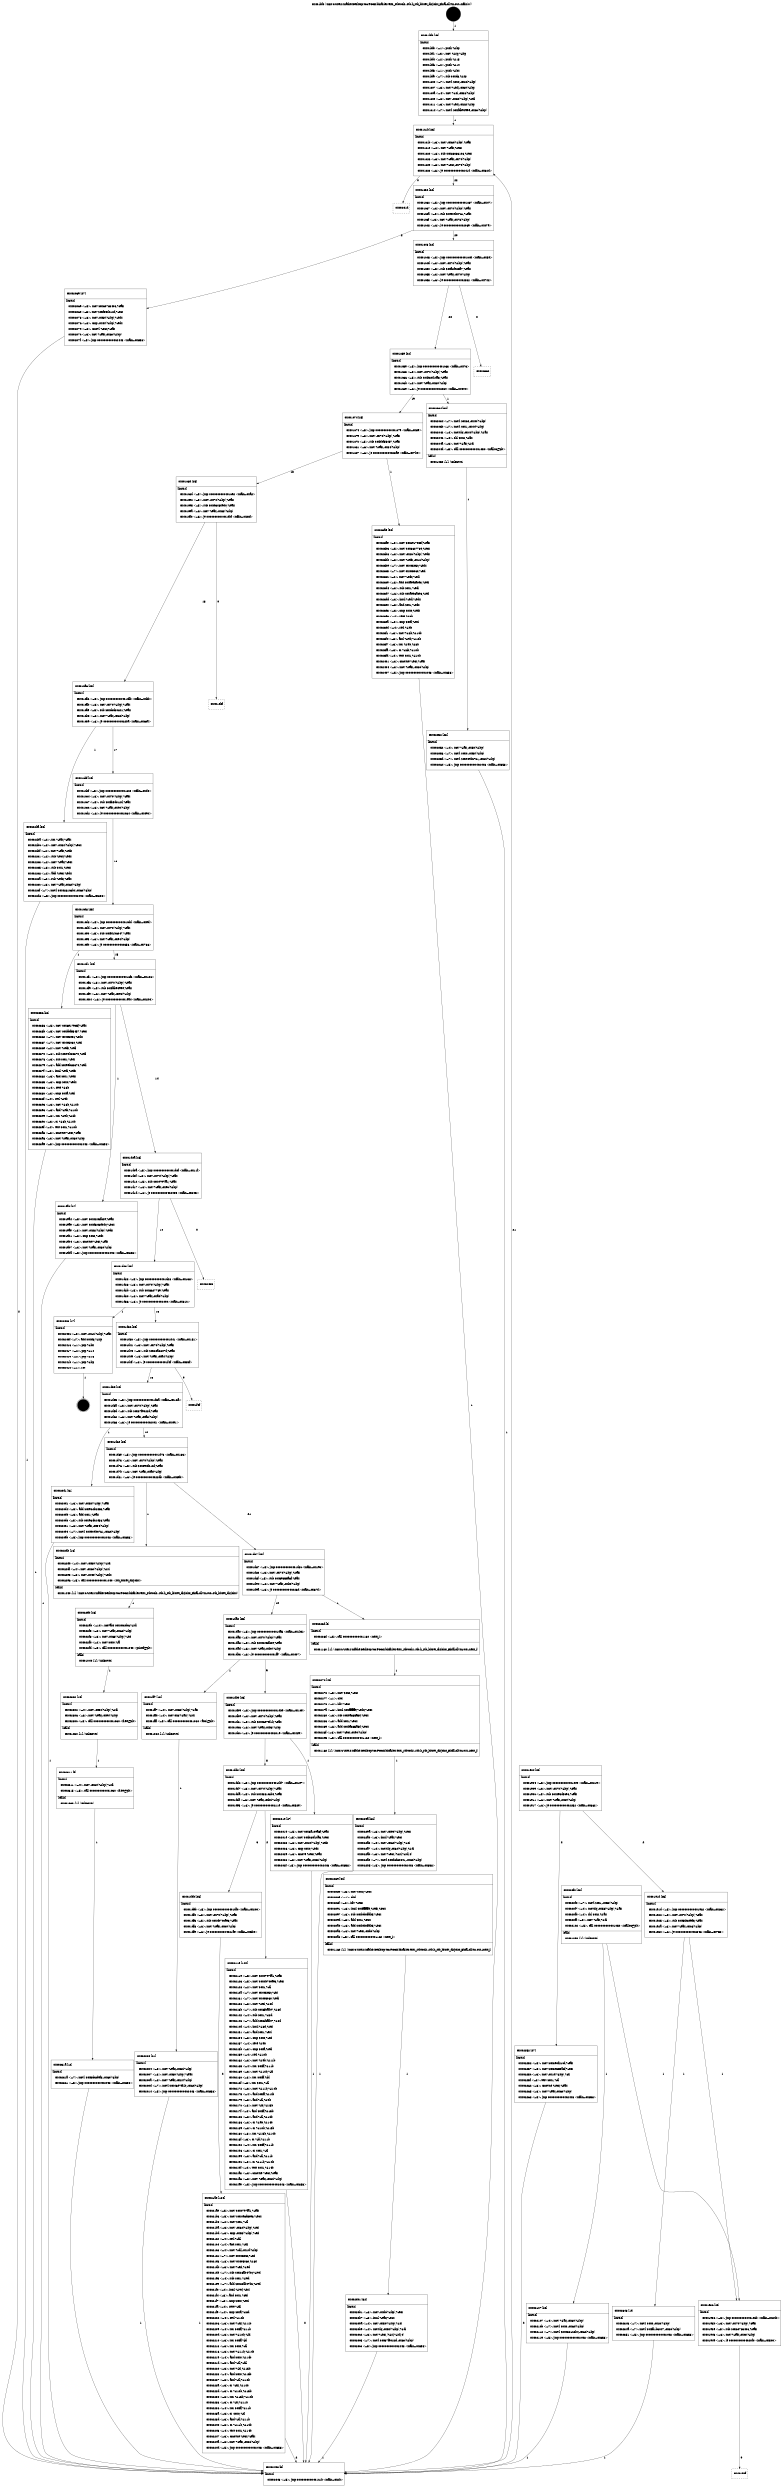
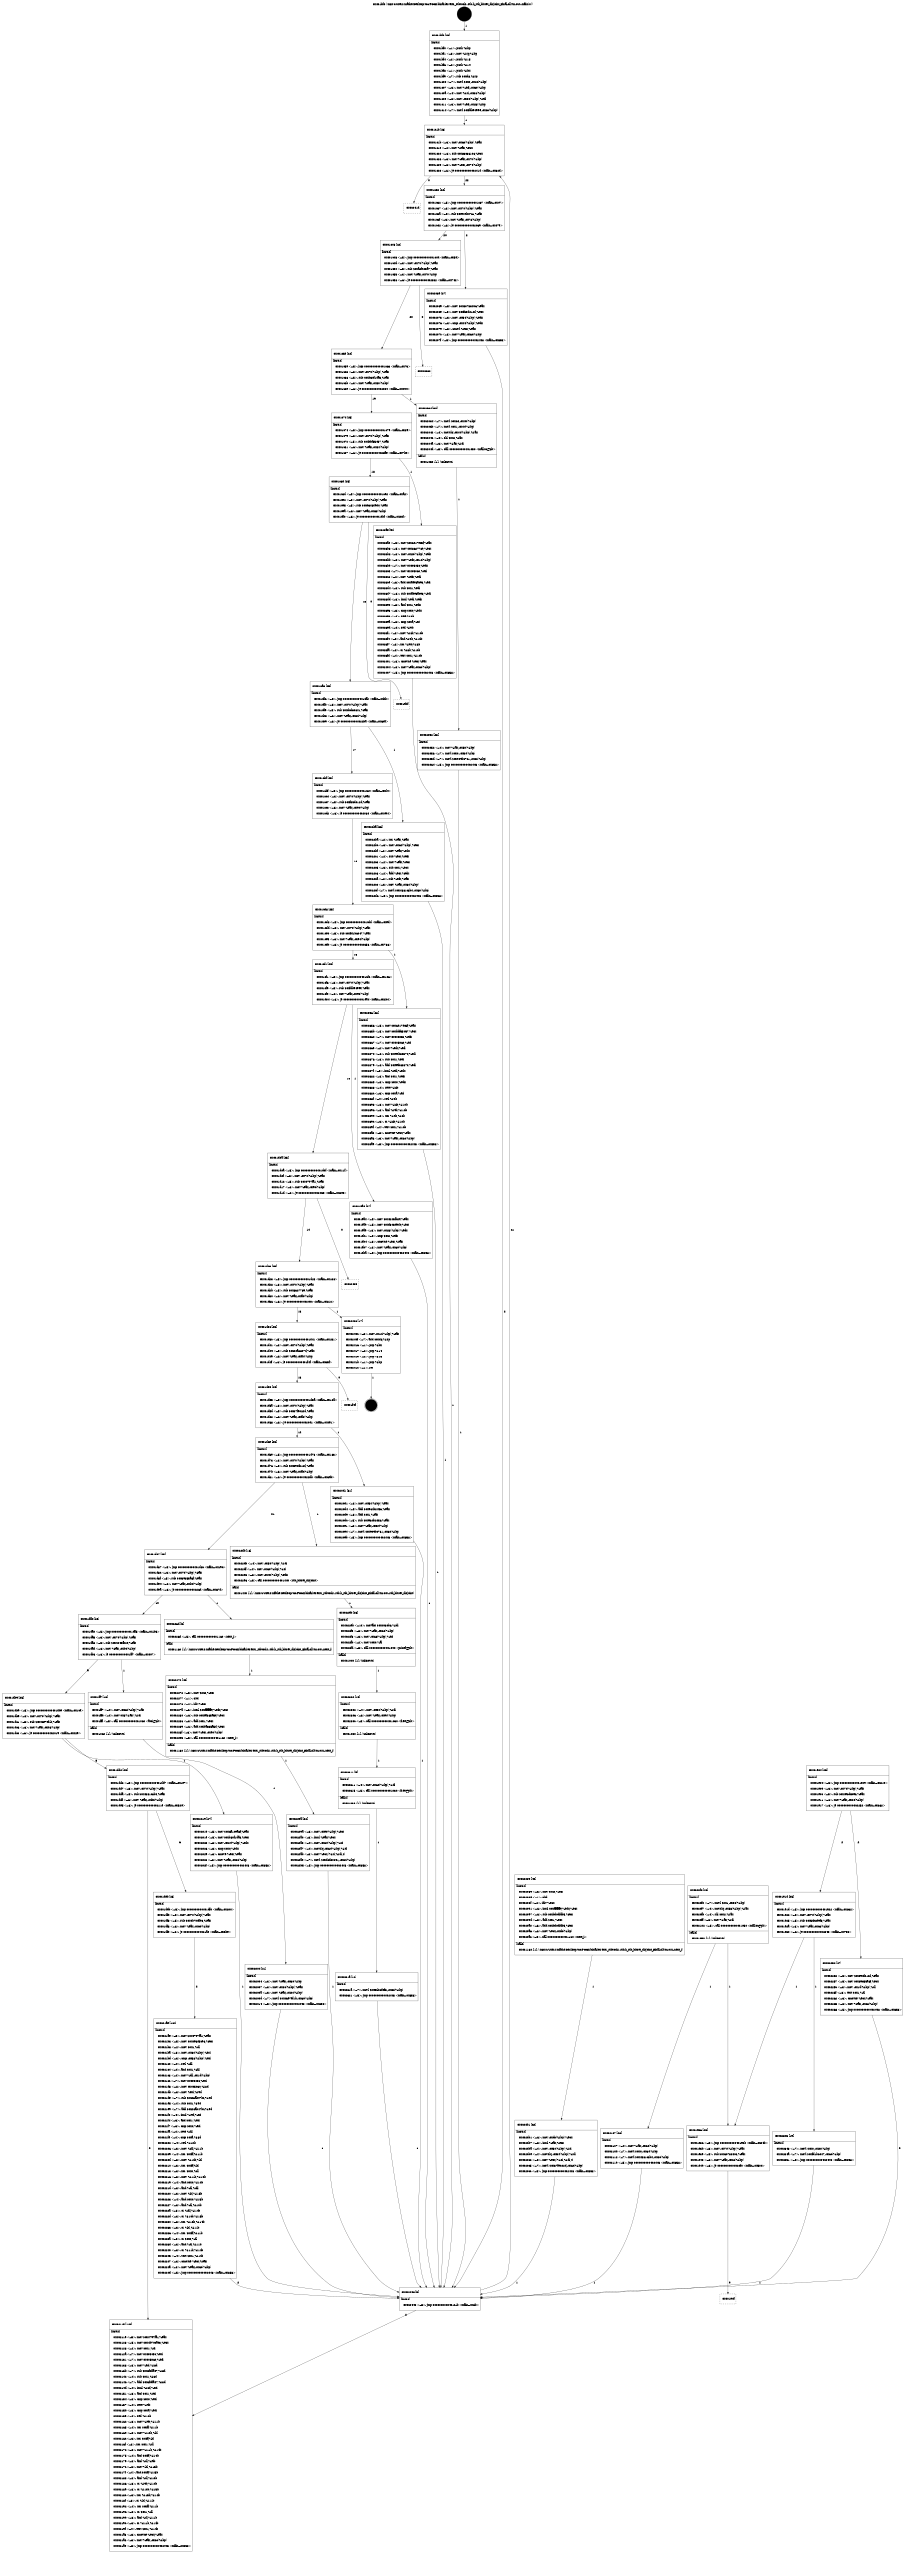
(298, 2325) -> (305, 2363)
